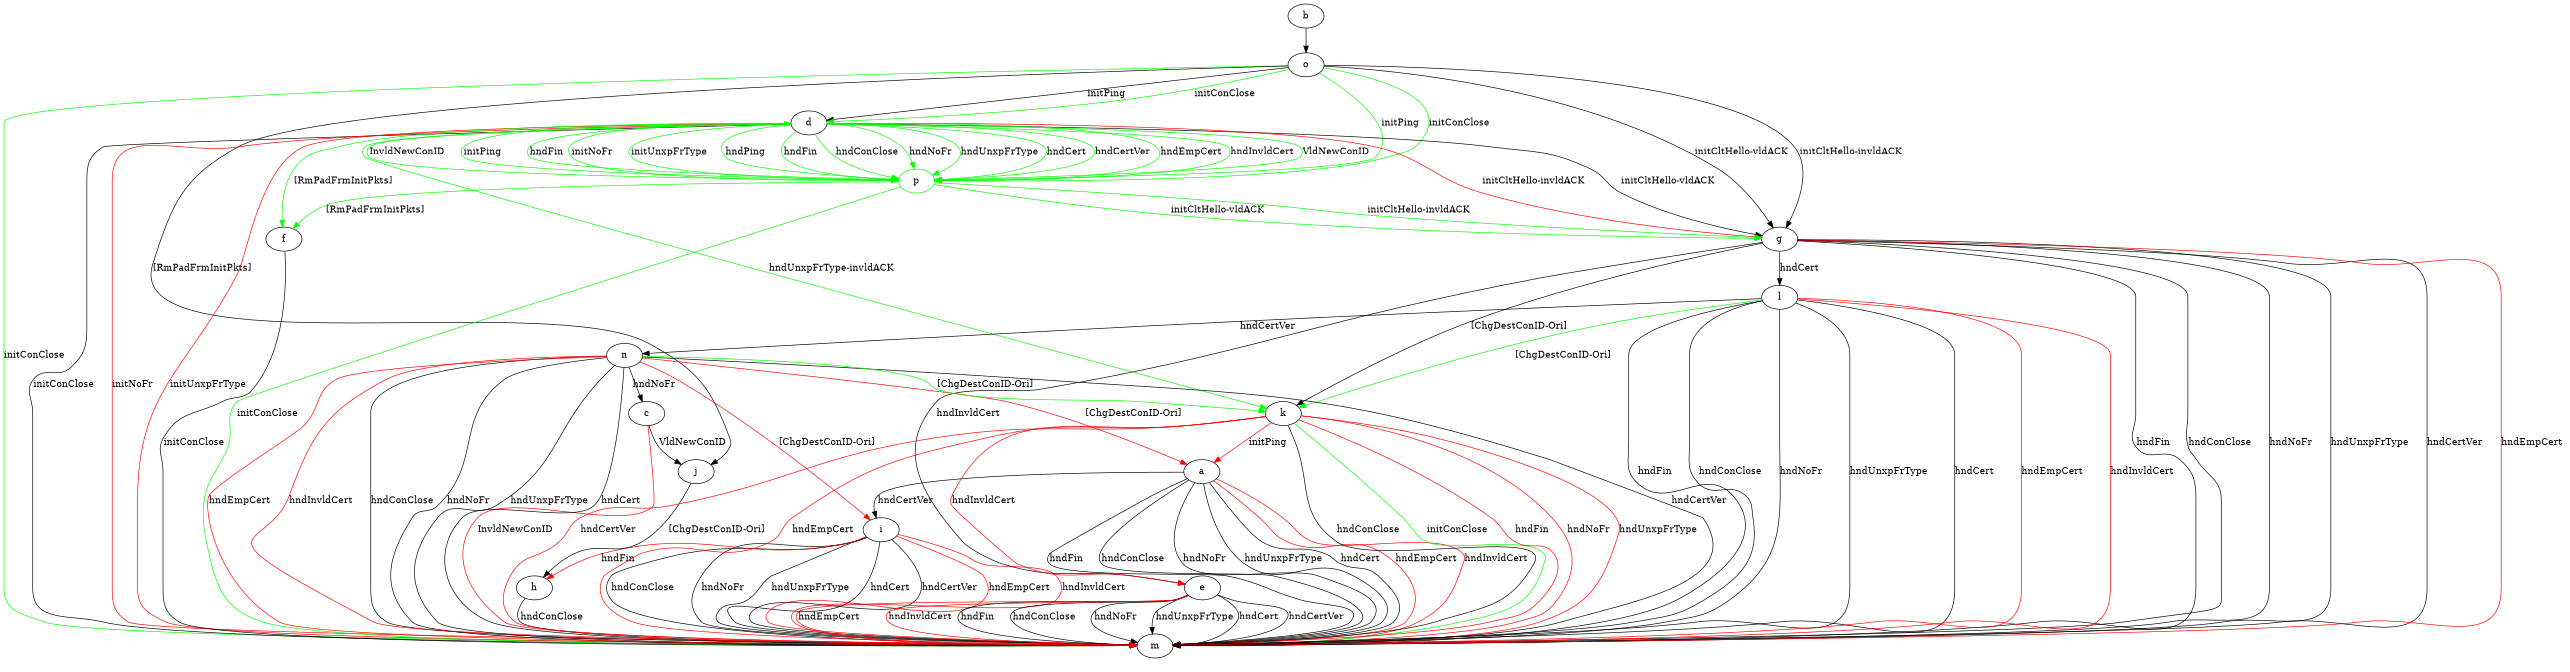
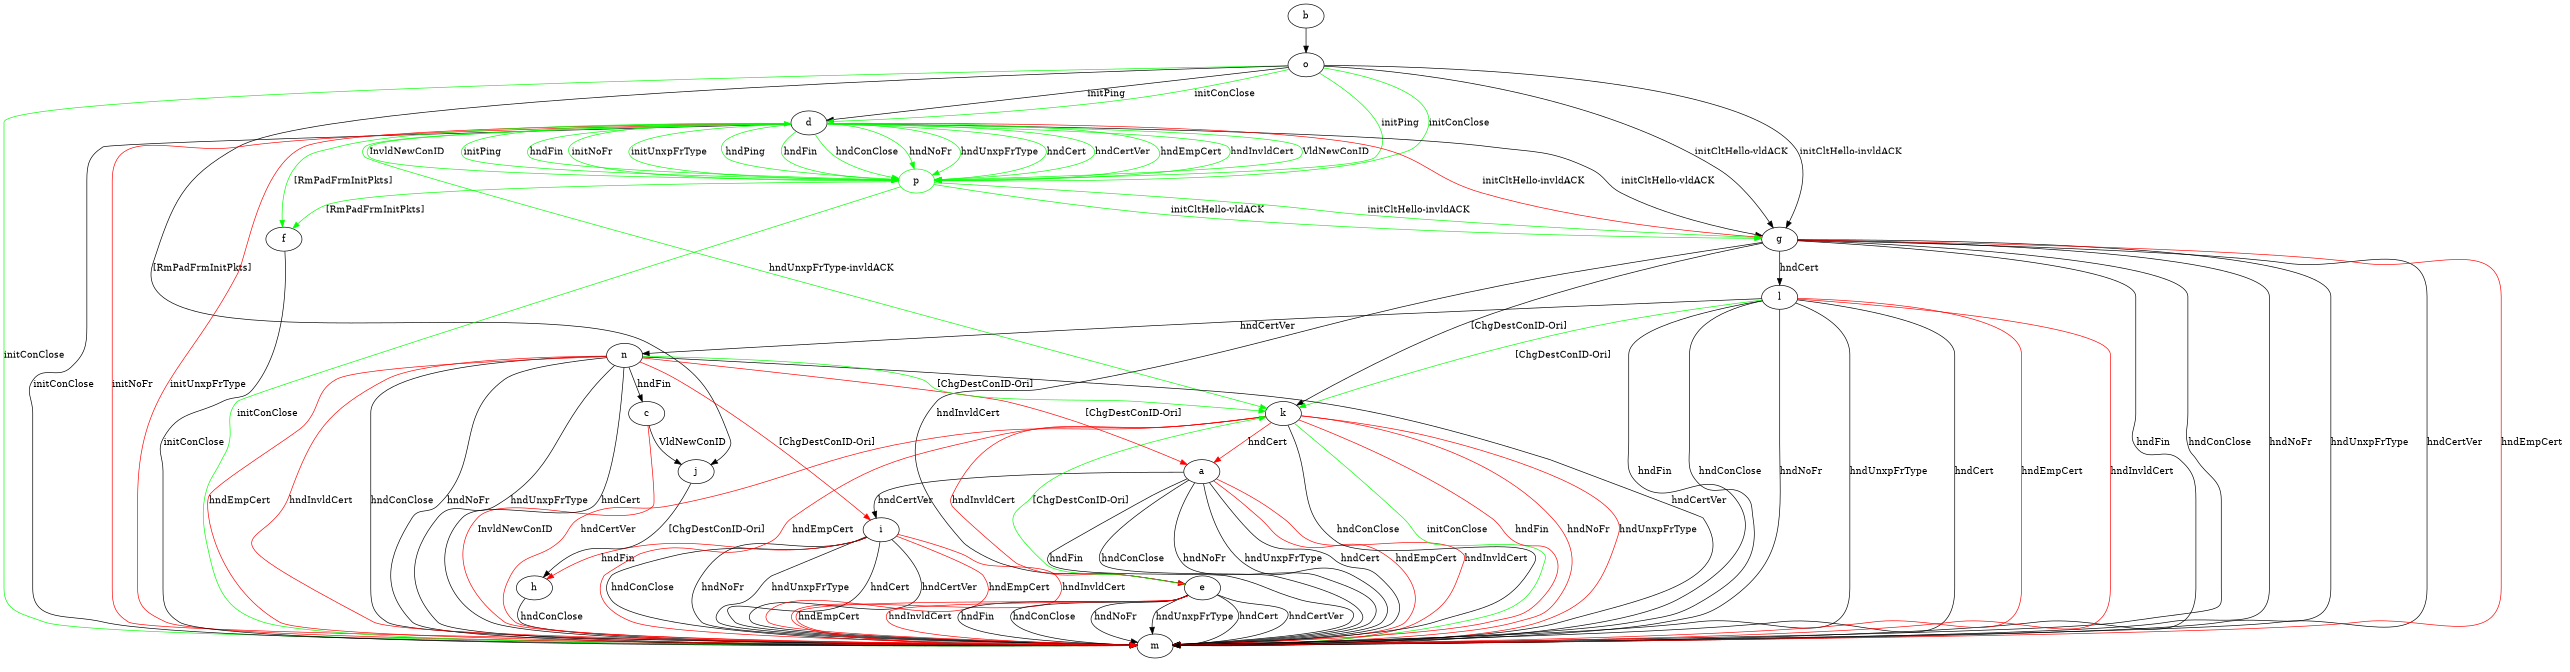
(656, 384) -> (656, 384)
(1269, 443) -> (1269, 443)
none -> (1037, 492)
